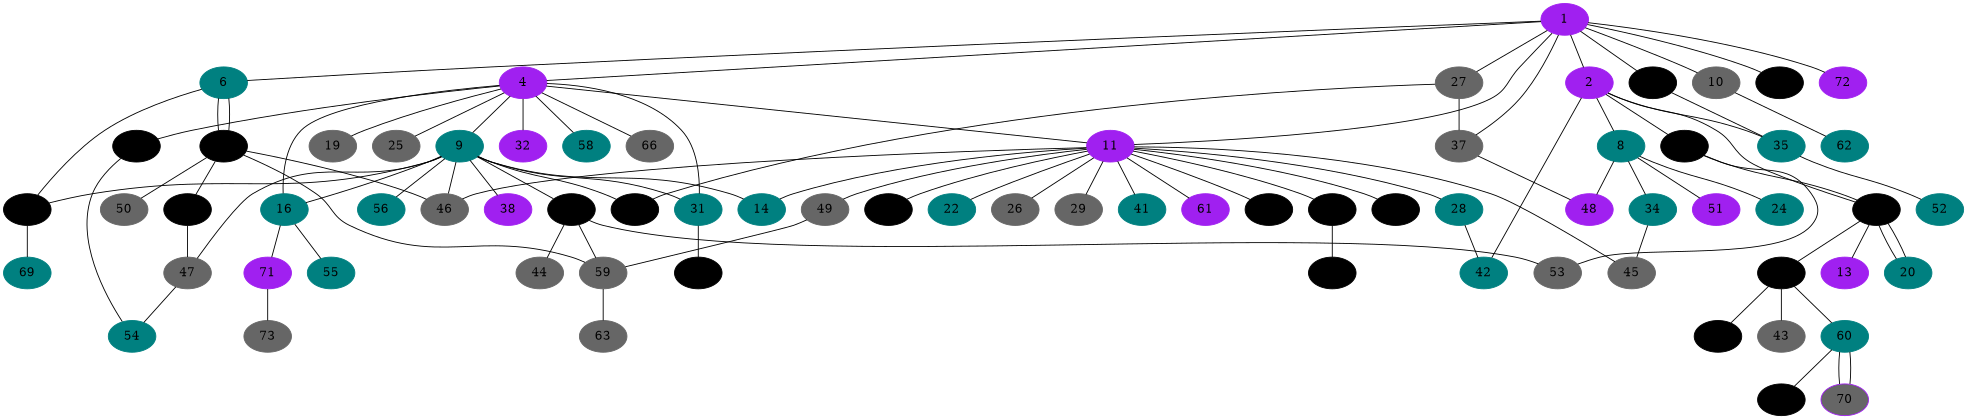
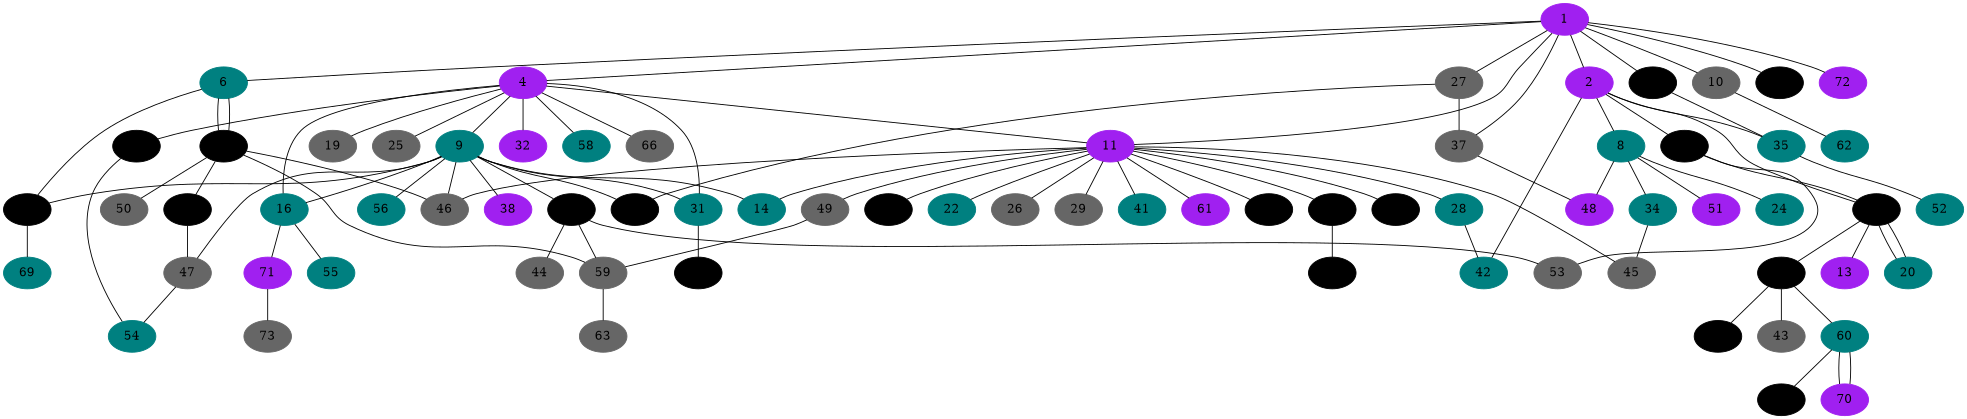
(1845, 400) -> (1845, 400)
